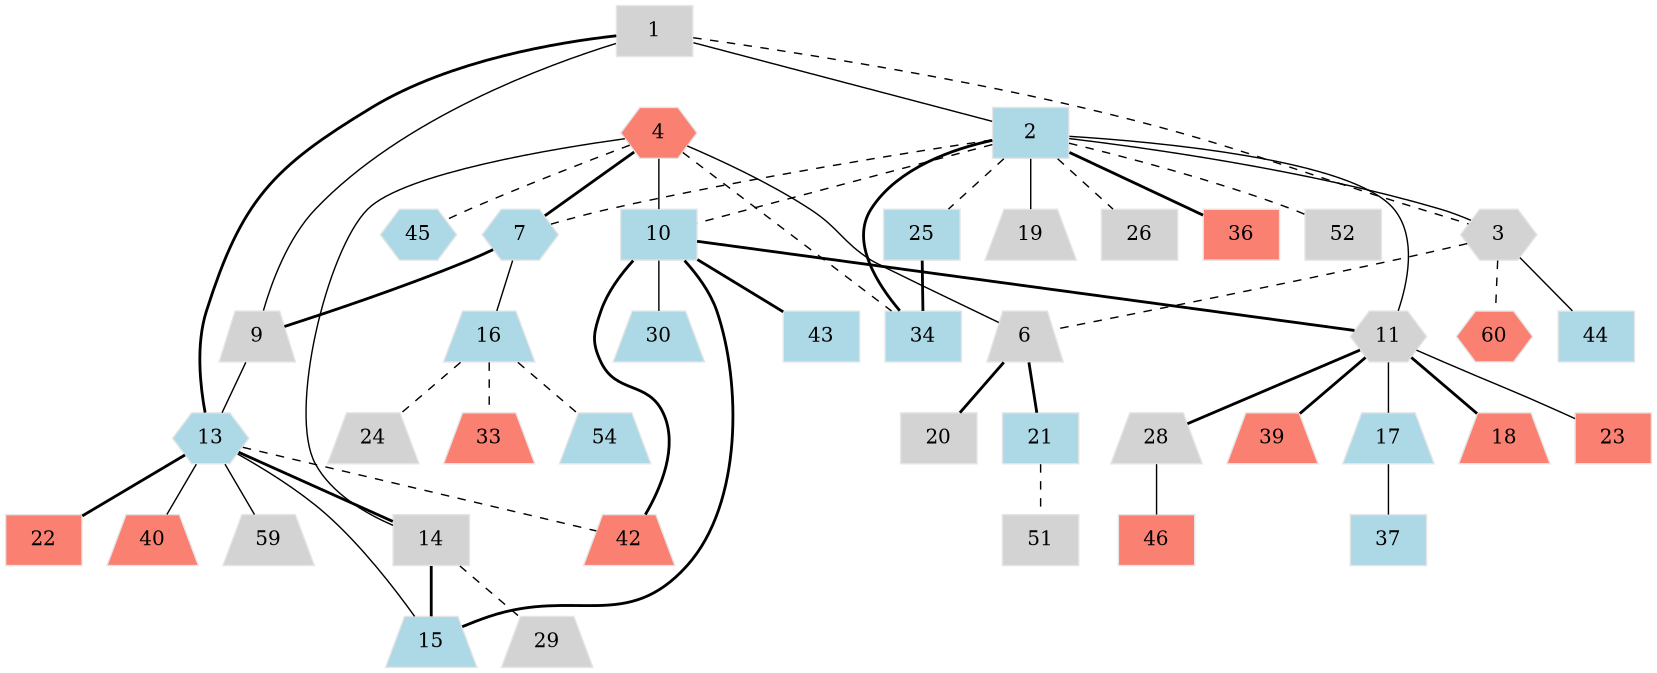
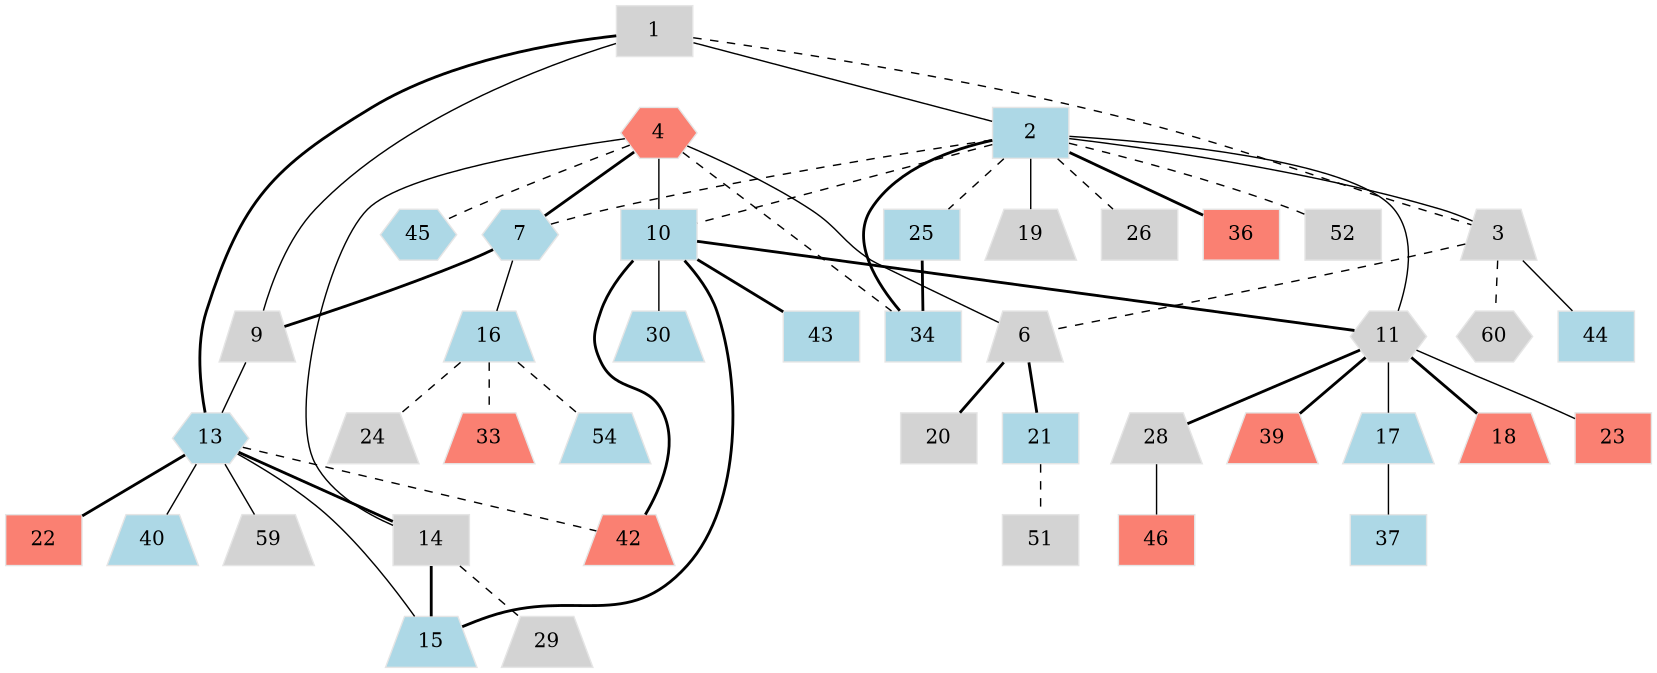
(1499, 235) -> (1499, 235)
(1494, 337) -> (1494, 337)
(153, 540) -> (153, 540)
